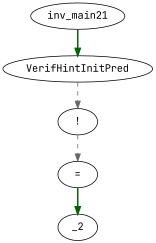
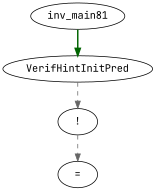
(78, 16) -> (78, 16)
(78, 227) -> none
